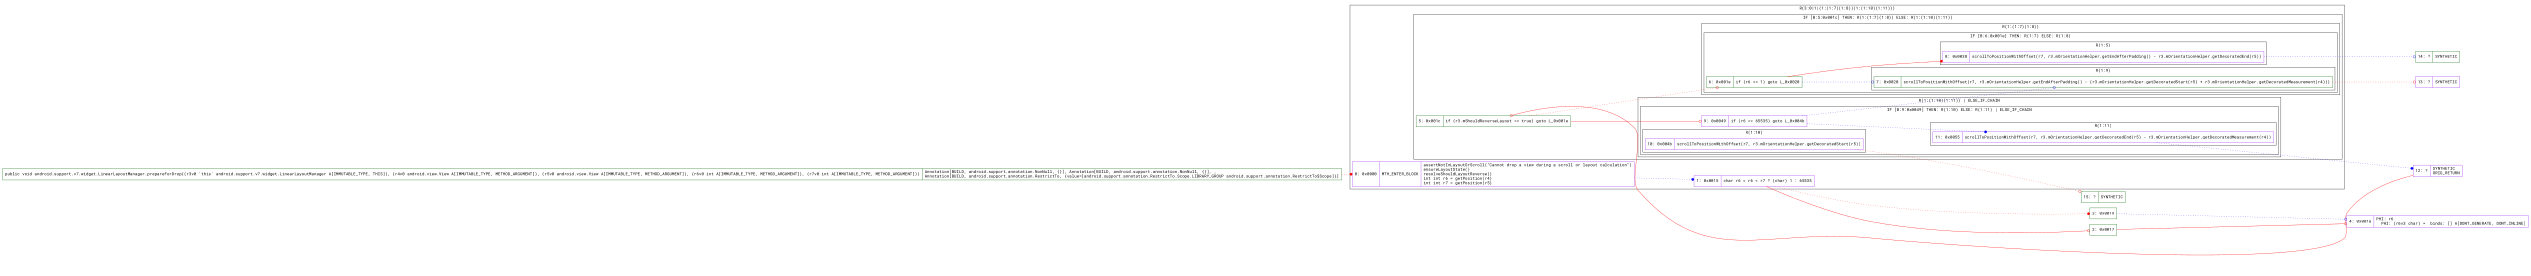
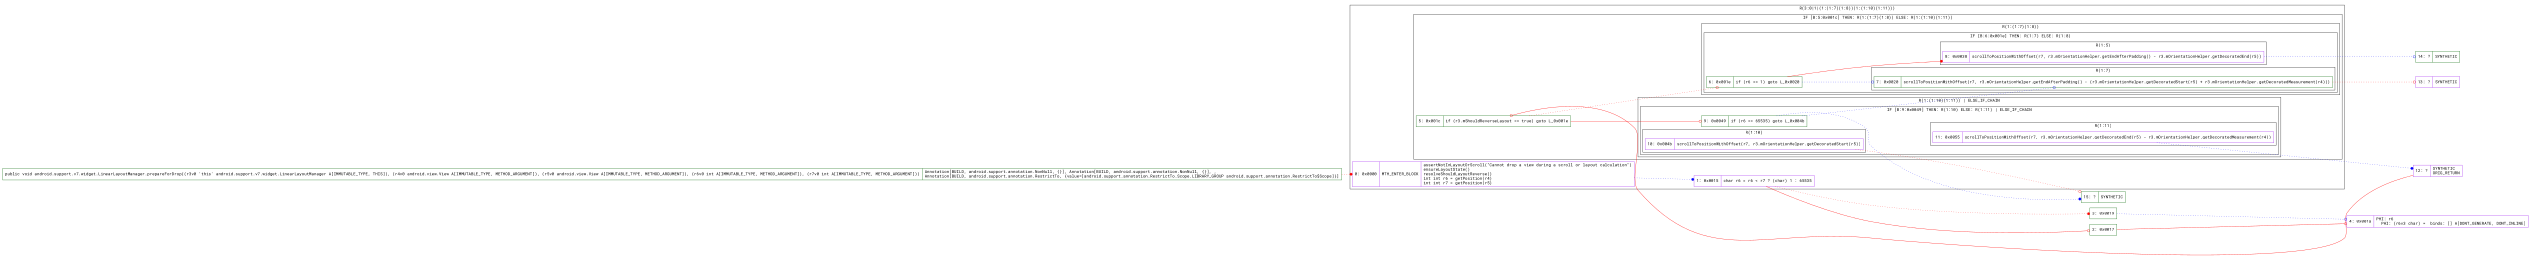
(2103, 71) -> (2103, 71)
(1754, 121) -> (1754, 121)
(1896, 128) -> (1916, 175)
